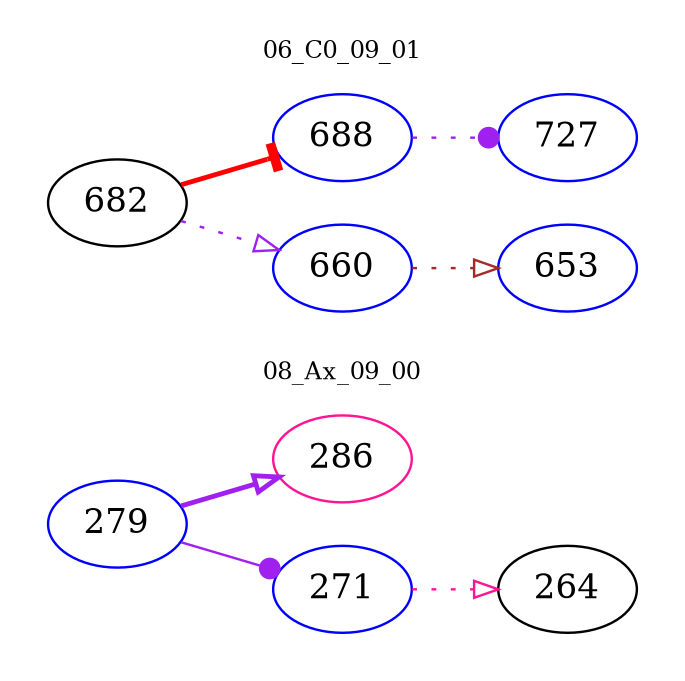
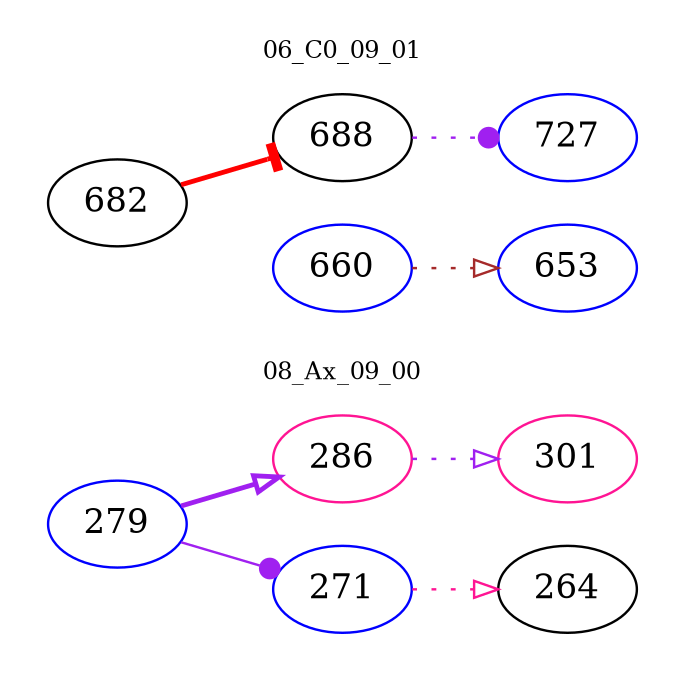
(342, 138) -> (342, 138)
(218, 232) -> none
none -> (568, 459)
